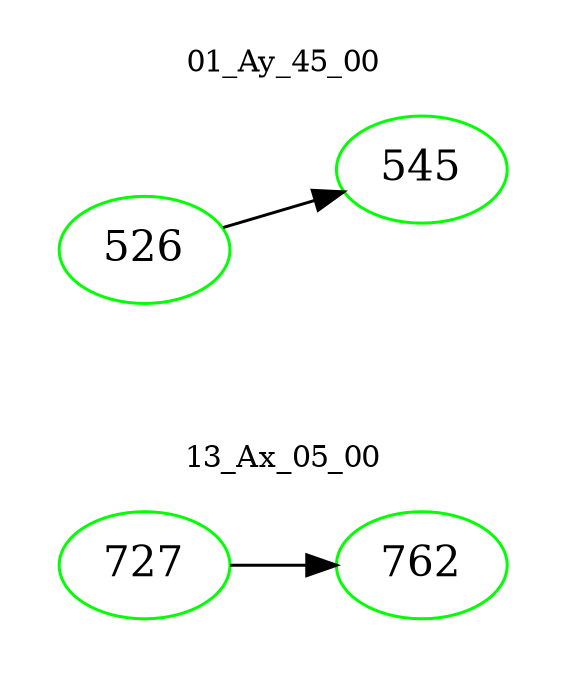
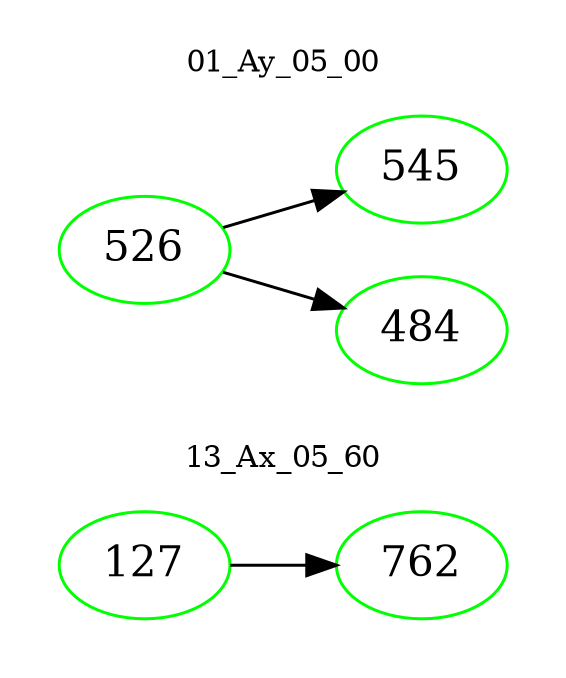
(283, 64) -> (283, 64)
none -> (422, 330)
(283, 460) -> (283, 460)
(145, 565) -> (145, 565)
